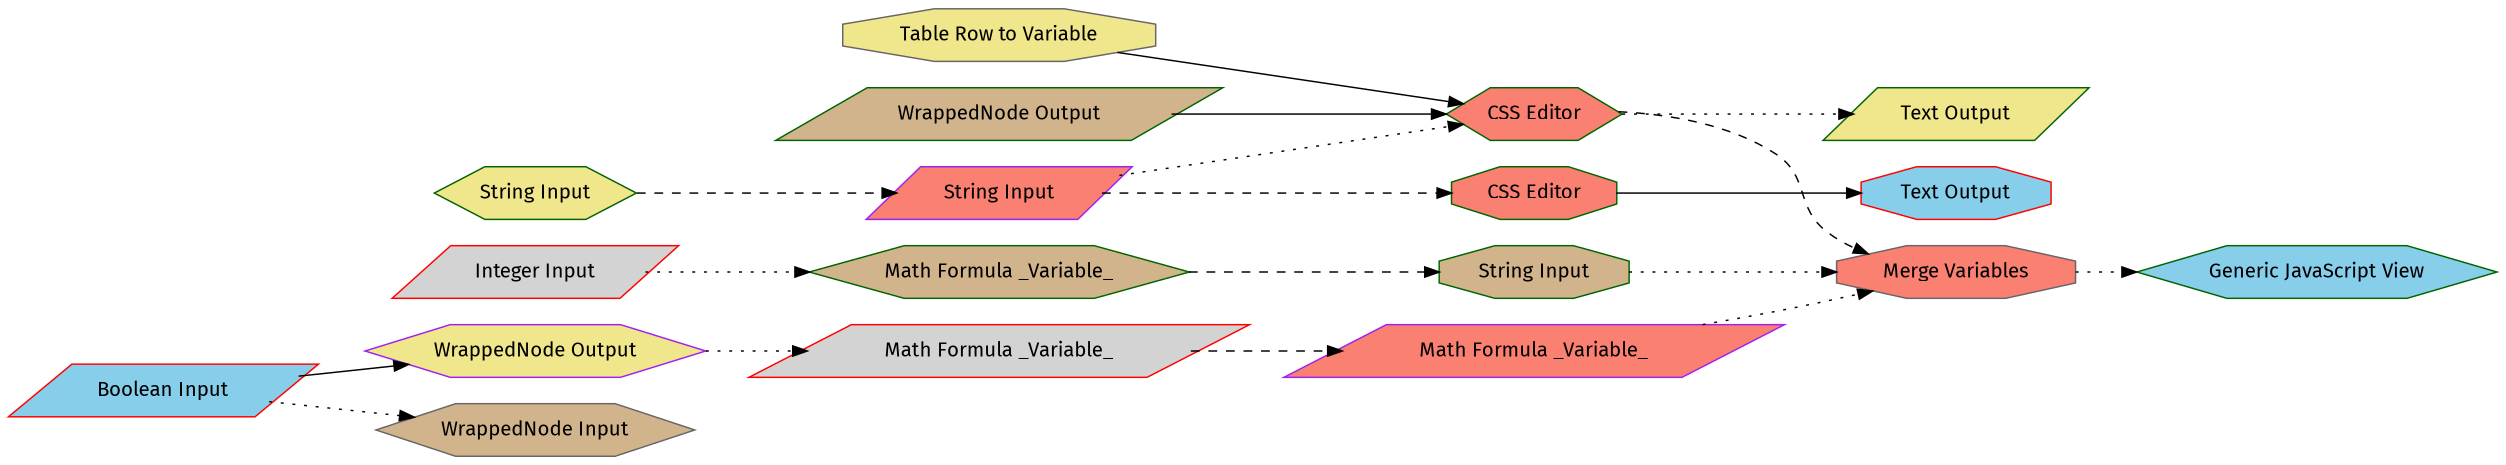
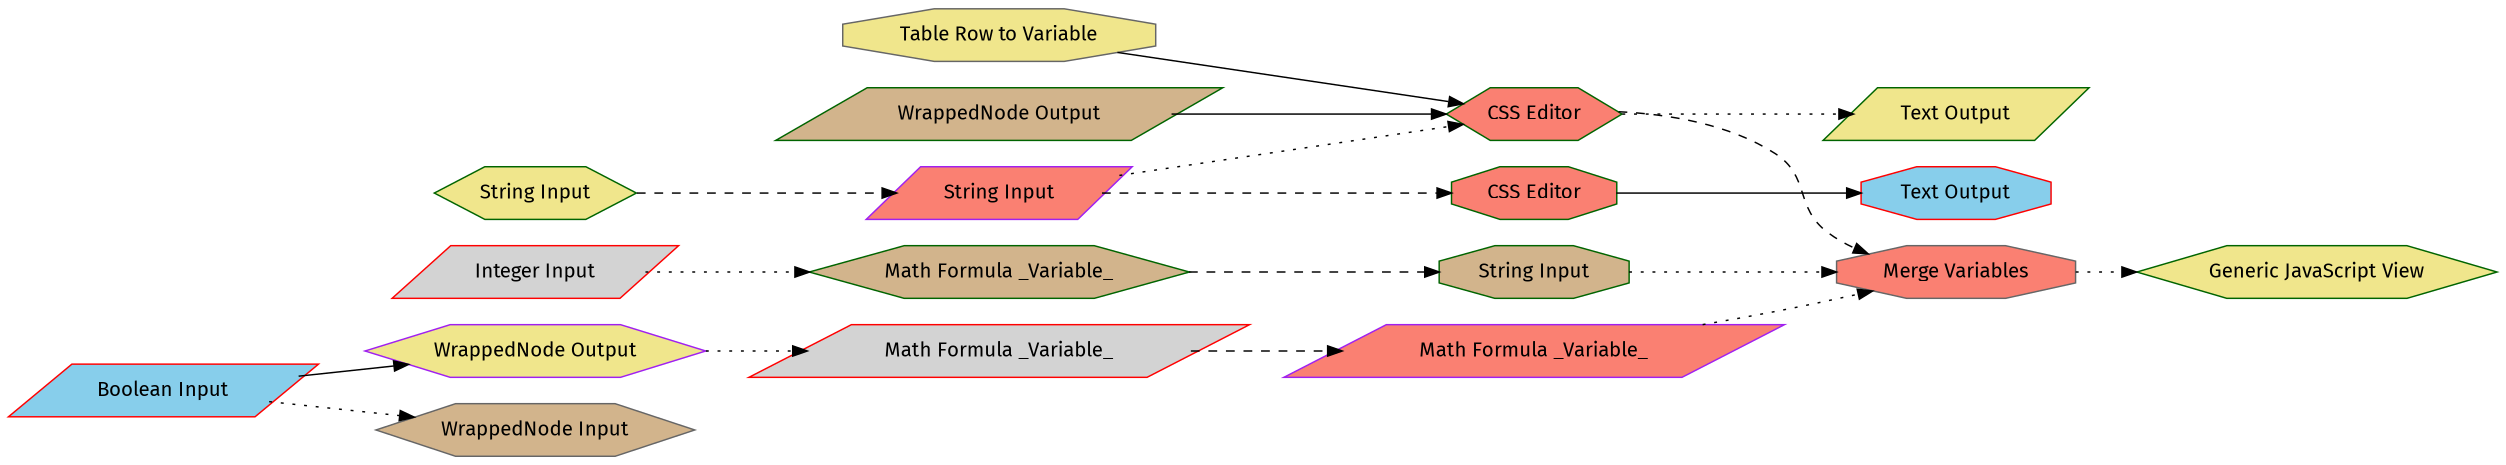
(2317, 272) -> (2317, 272)
